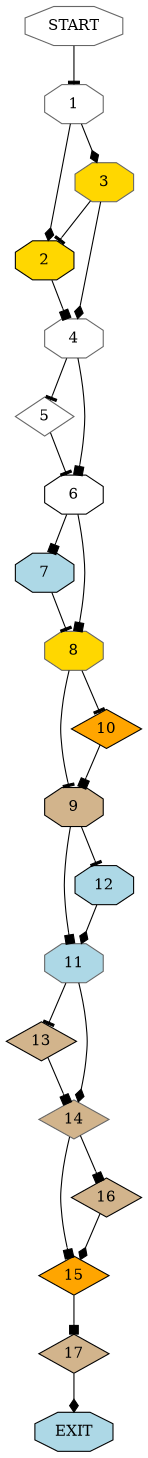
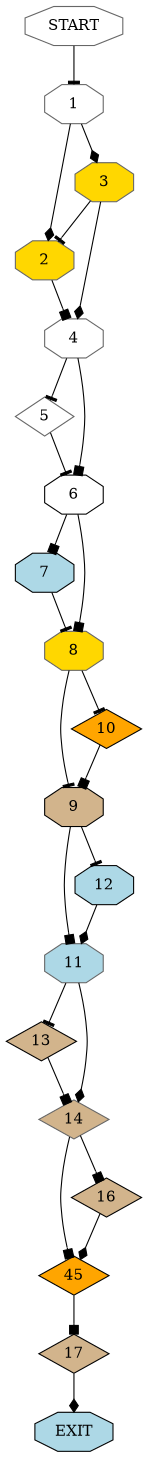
(45, 260) -> (45, 260)
(74, 1276) -> (74, 1276)
